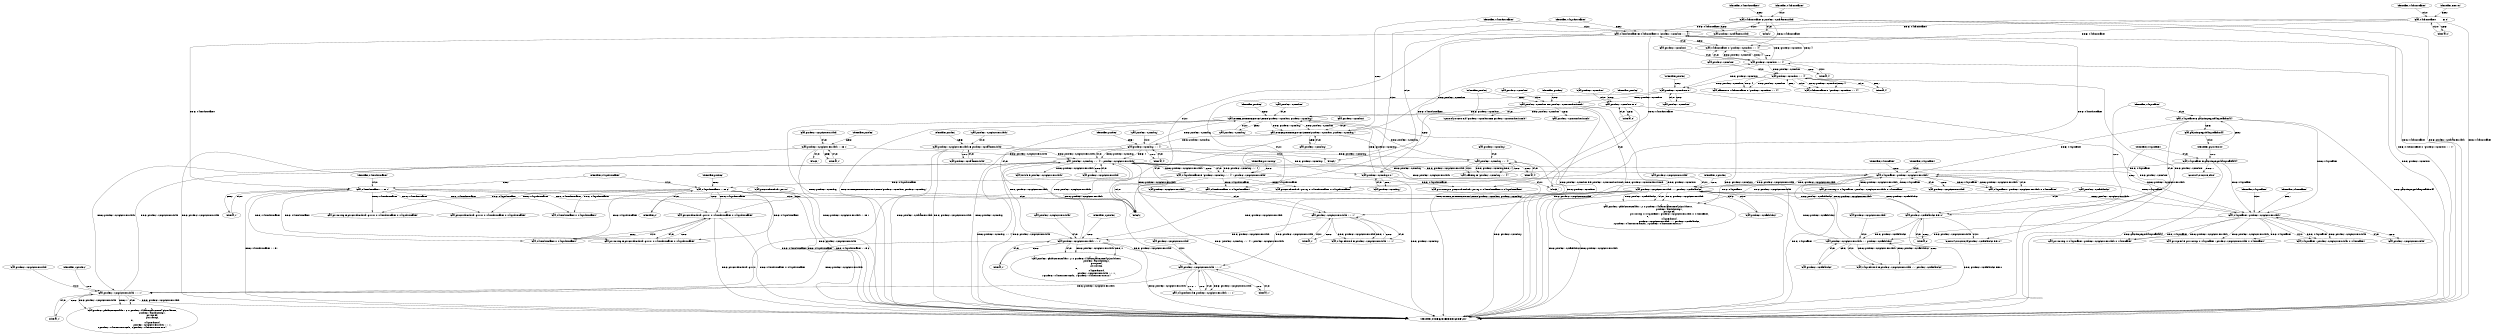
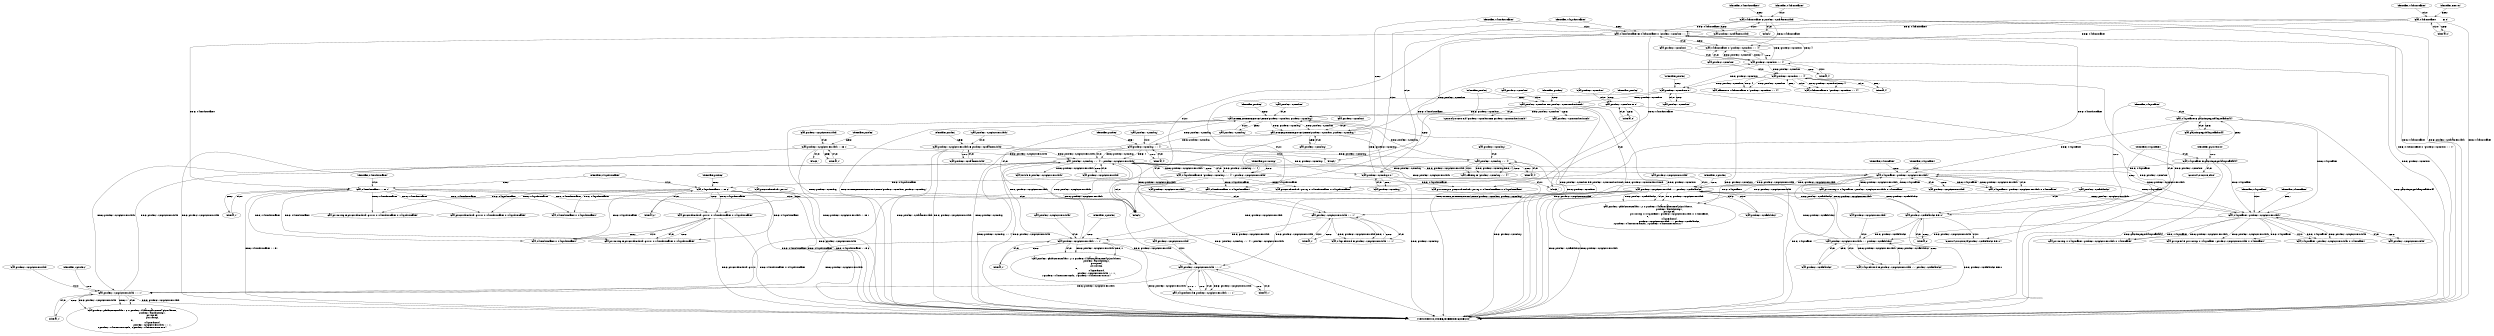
(2207, 139) -> (2198, 127)
(2210, 168) -> (2210, 168)
(650, 215) -> (650, 215)
(1443, 319) -> (1443, 319)
